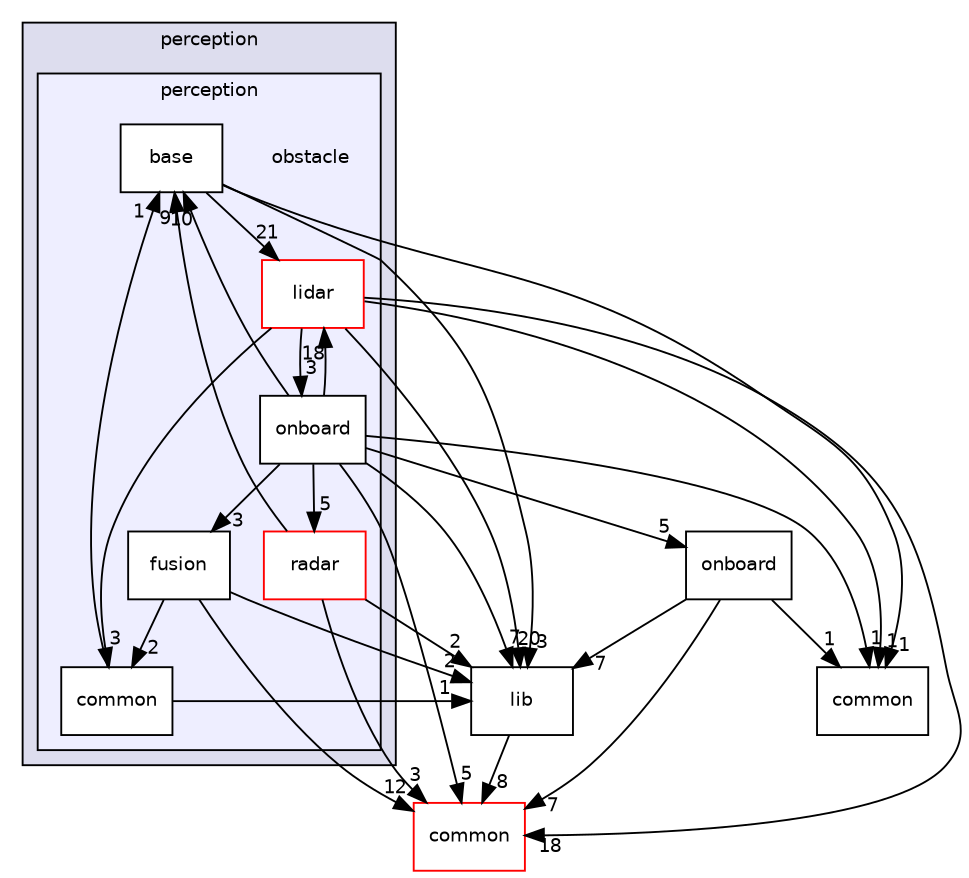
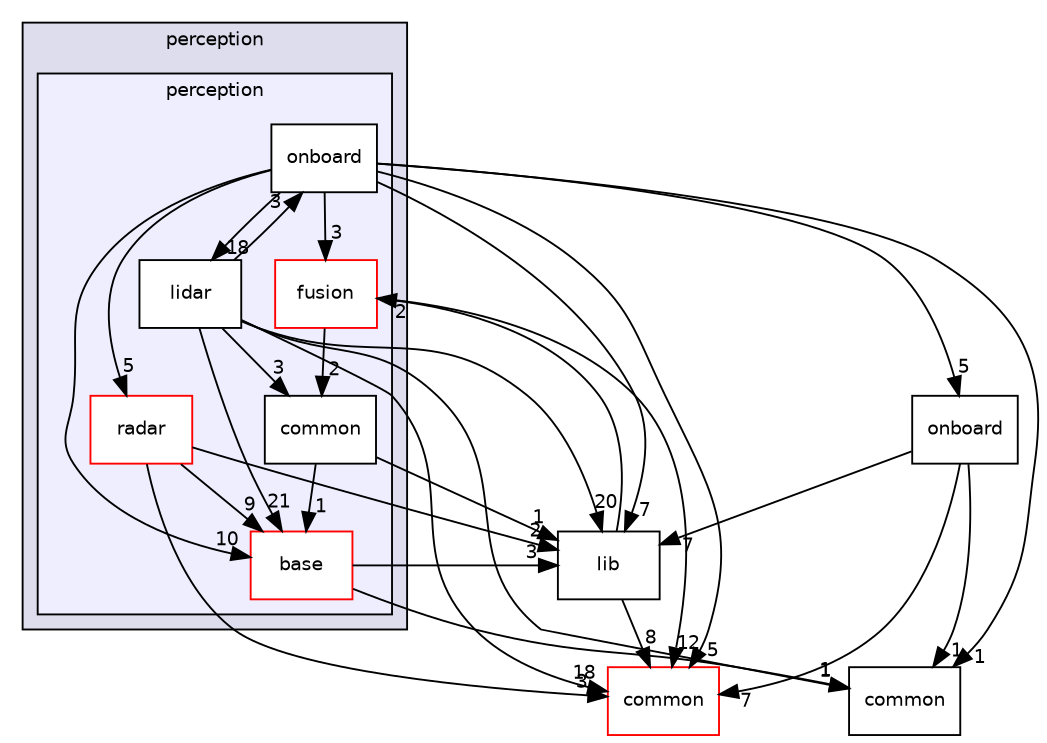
(172, 158) -> (302, 565)
(311, 158) -> none
(235, 220) -> (231, 423)
(313, 294) -> (190, 294)
(179, 565) -> (326, 294)
(346, 638) -> (568, 364)
